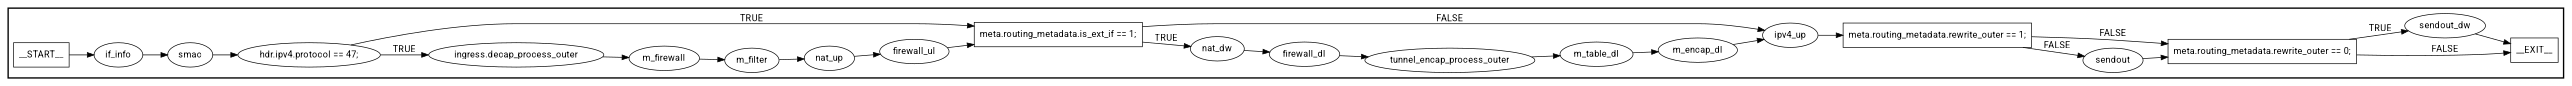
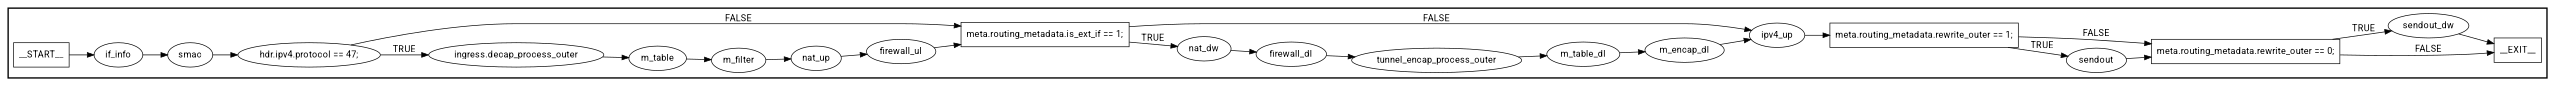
(752, 19) -> (739, 19)
(2057, 46) -> (2042, 46)
(664, 58) -> (658, 58)
